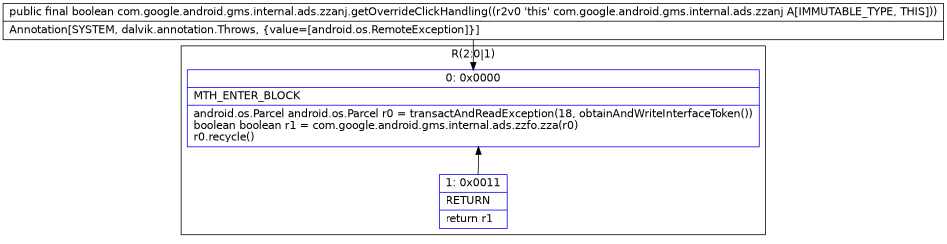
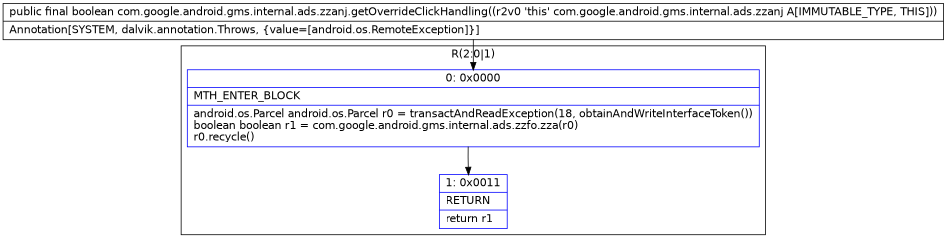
(478, 165) -> (468, 157)
